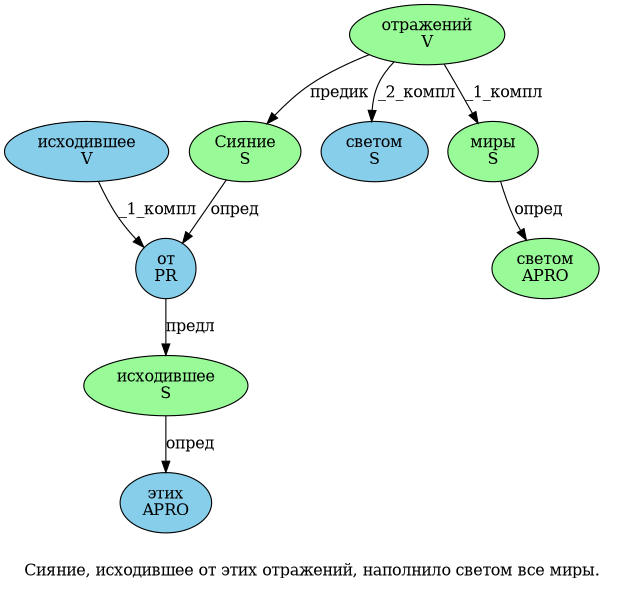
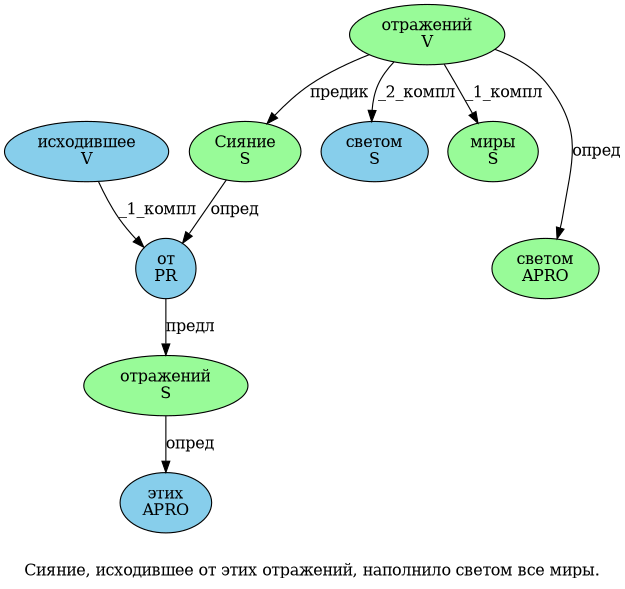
(509, 207) -> (568, 122)
(166, 386) -> (166, 386)
